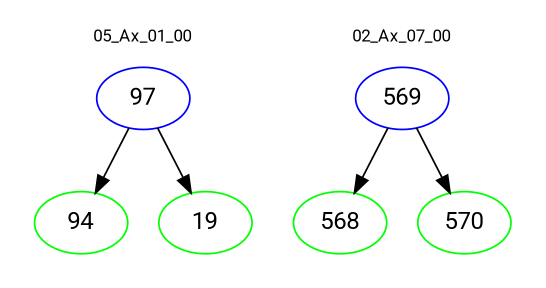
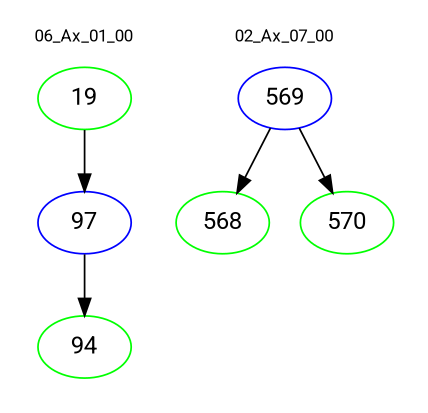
(143, 37) -> (85, 37)
(170, 153) -> (85, 152)
